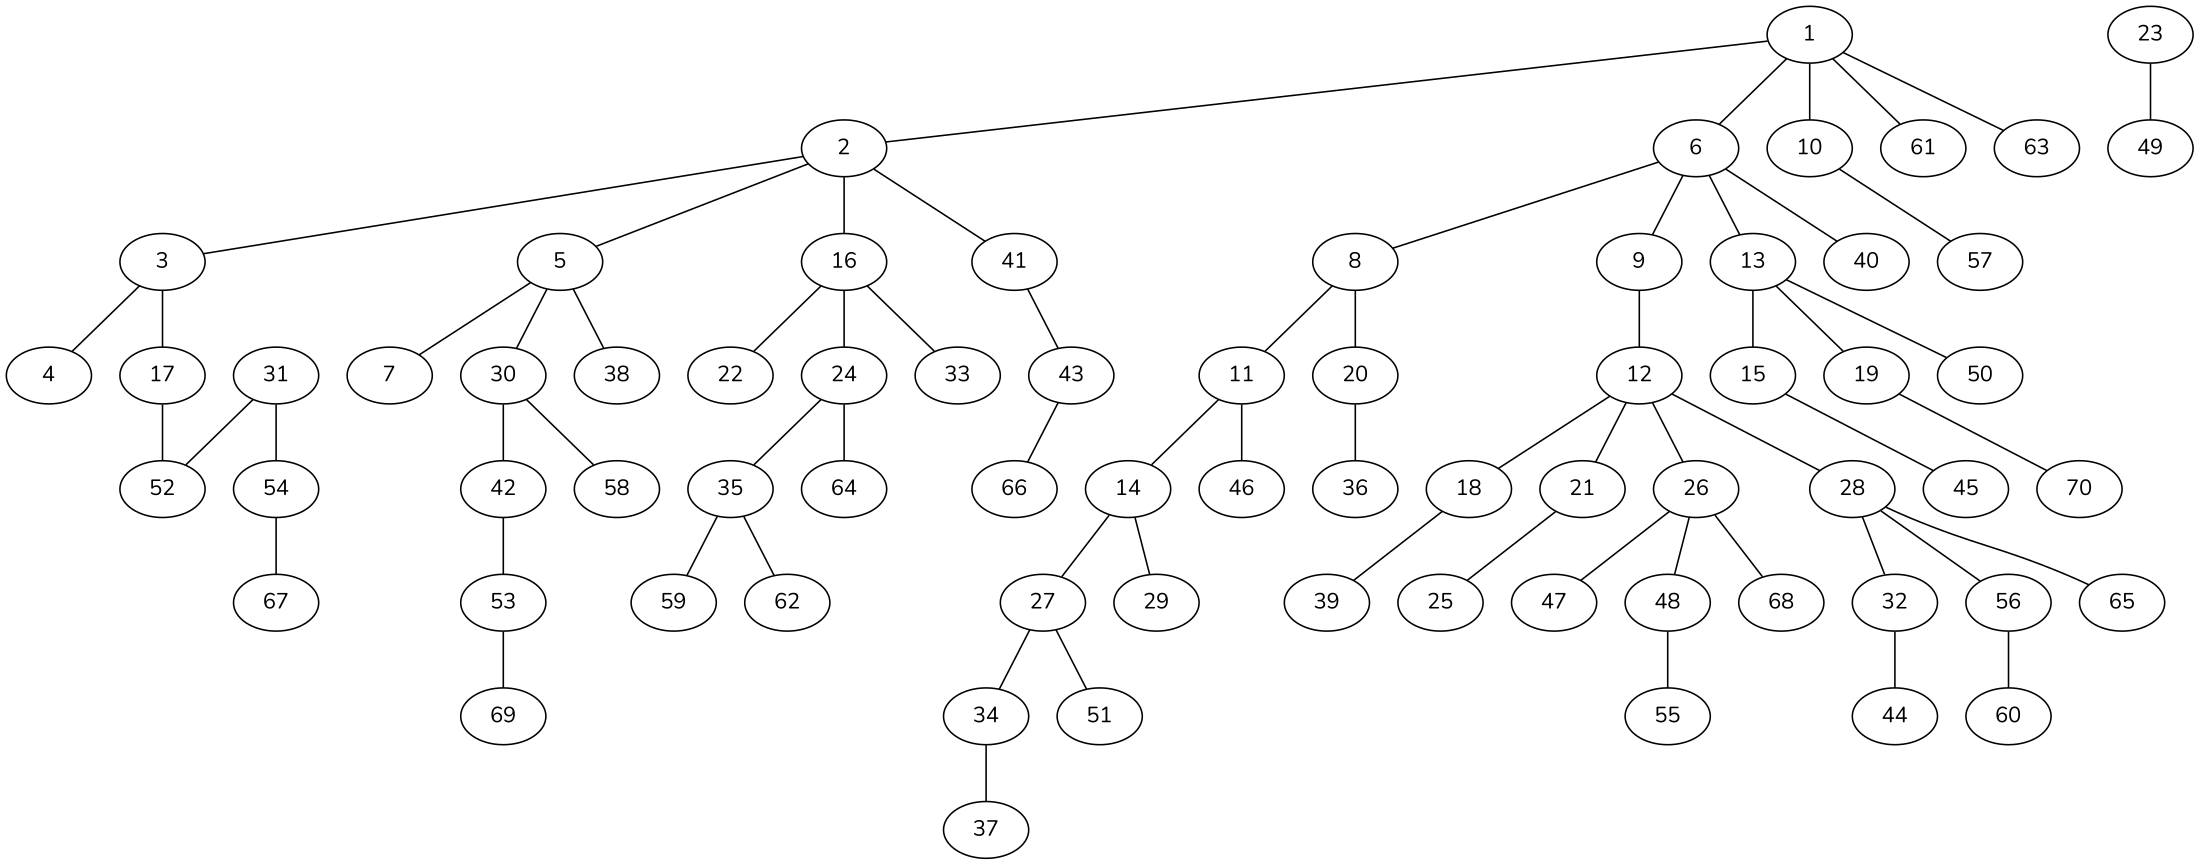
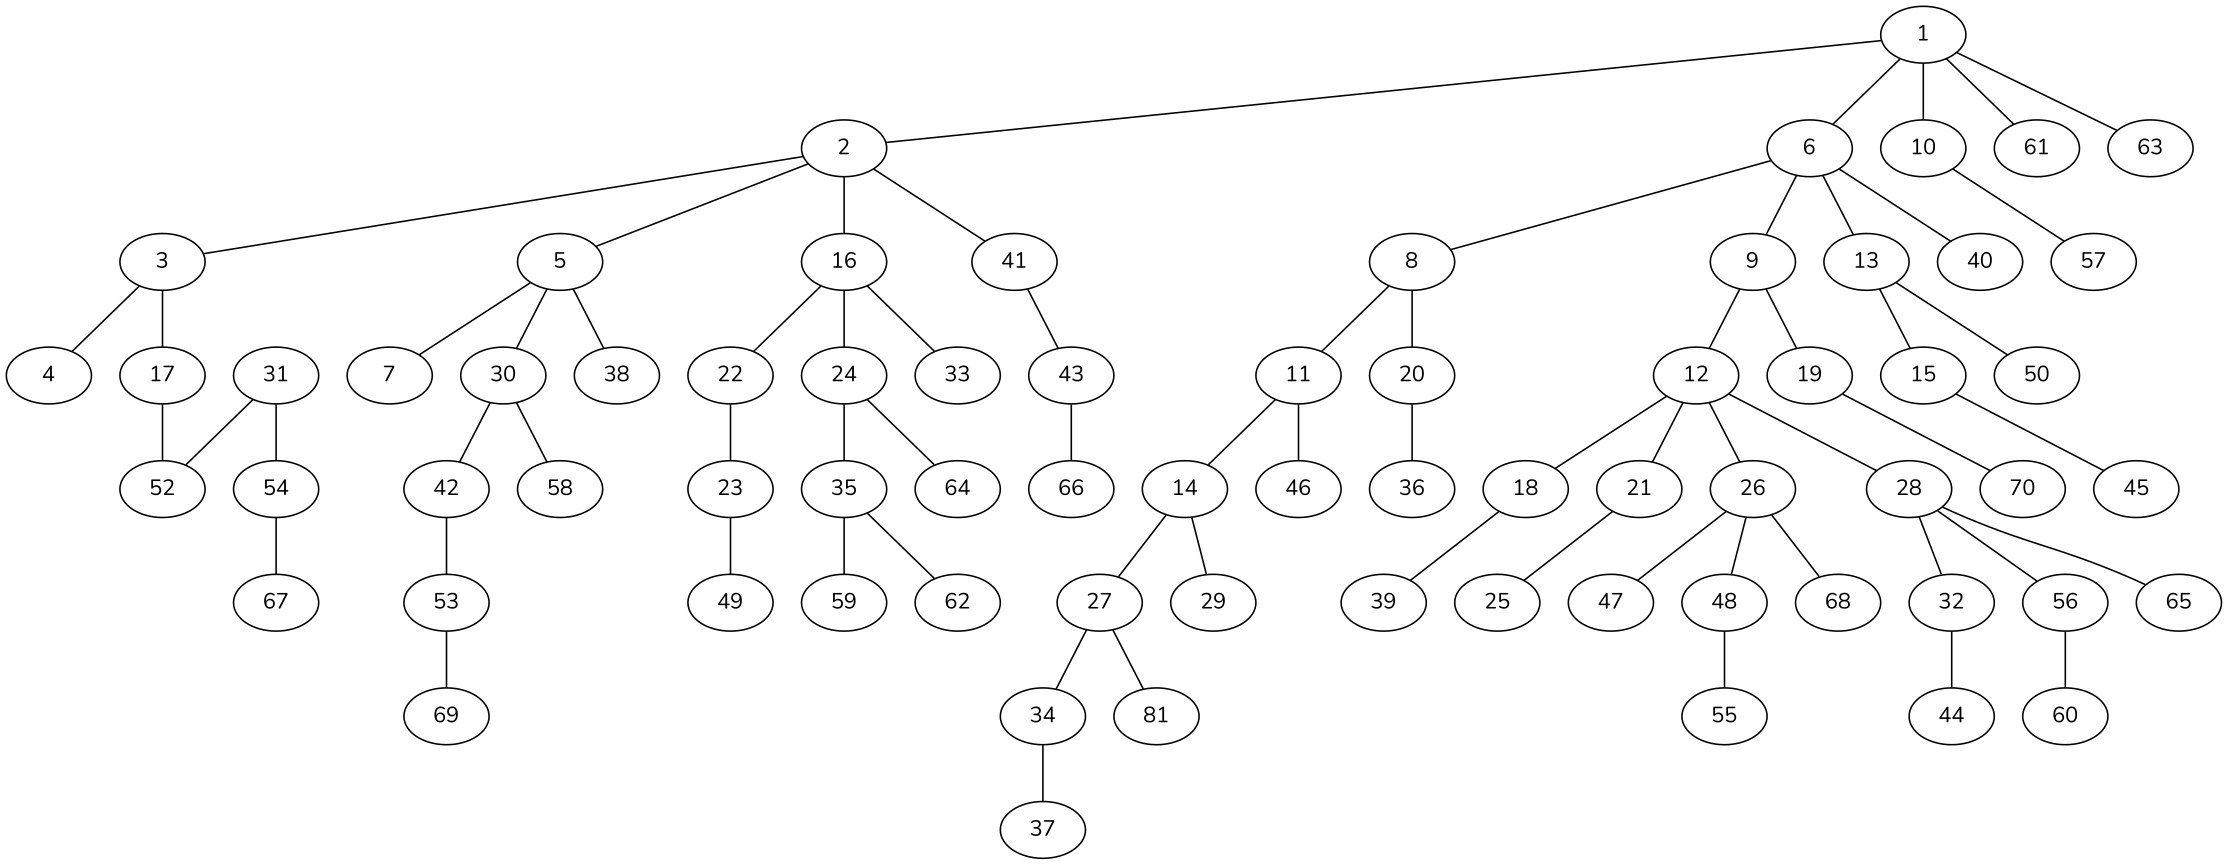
(1810, 319) -> (1781, 319)
none -> (731, 432)
(1100, 716) -> (1157, 716)
